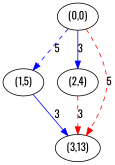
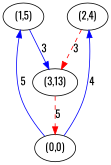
(53, 47) -> (19, 90)
(80, 49) -> (92, 82)
(107, 78) -> (55, 111)
